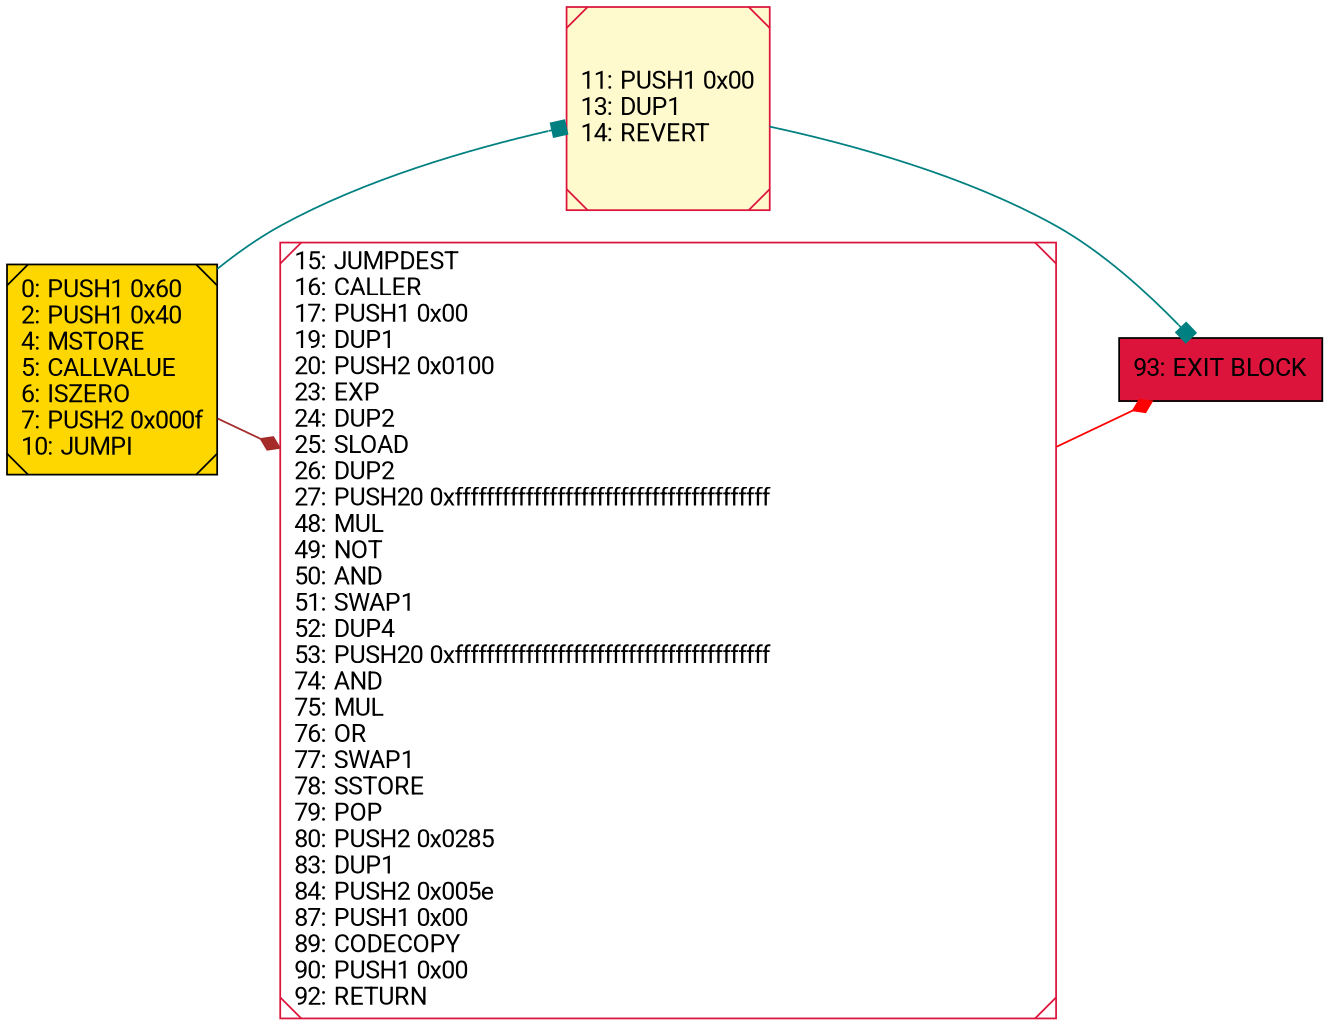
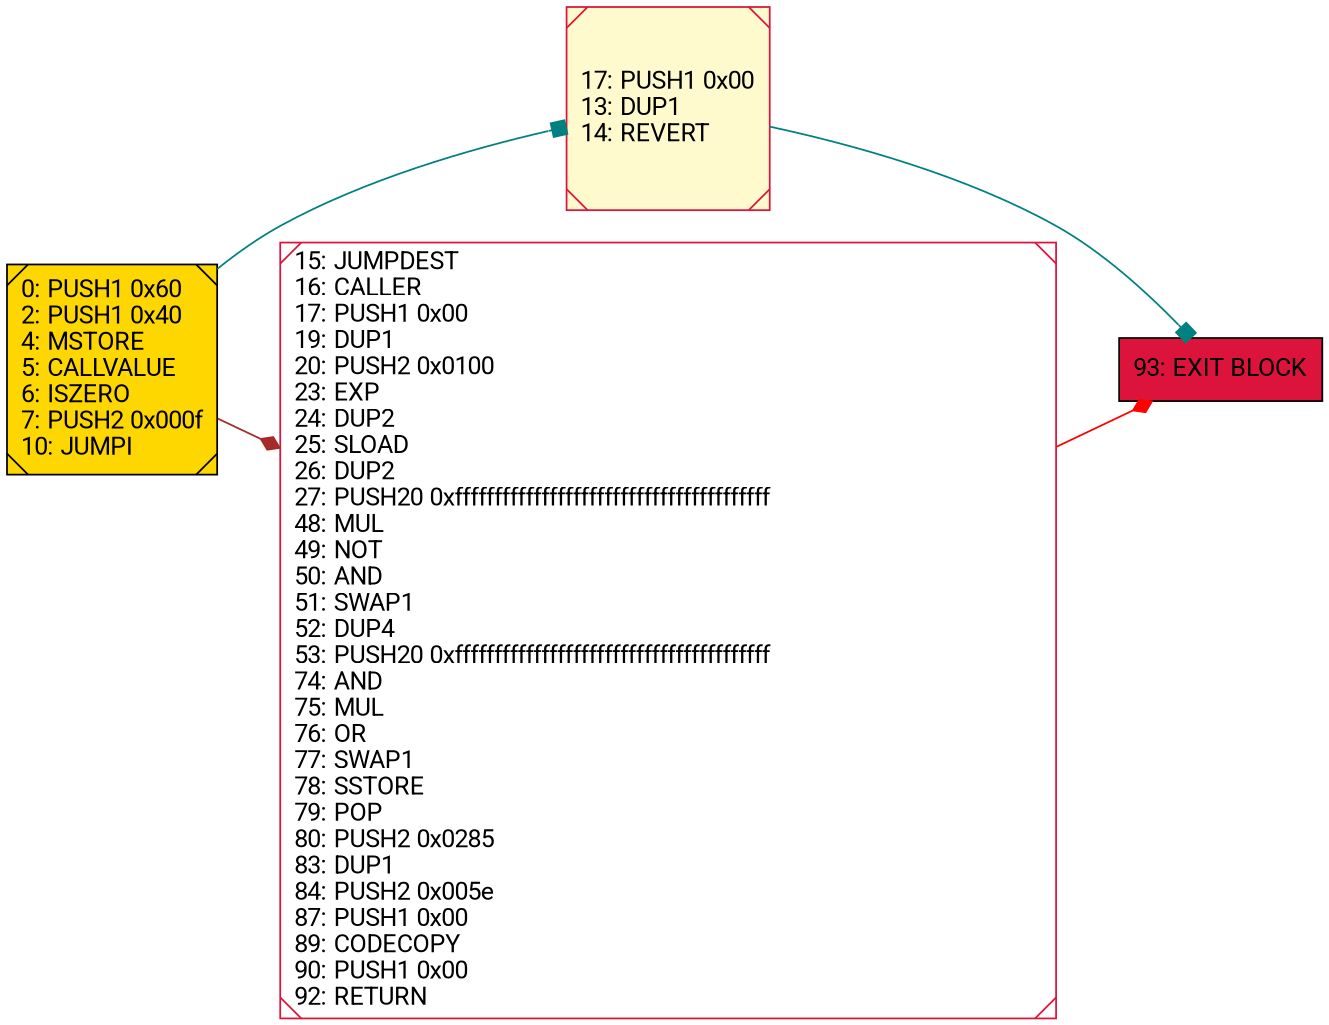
(668, 109) -> (668, 109)
